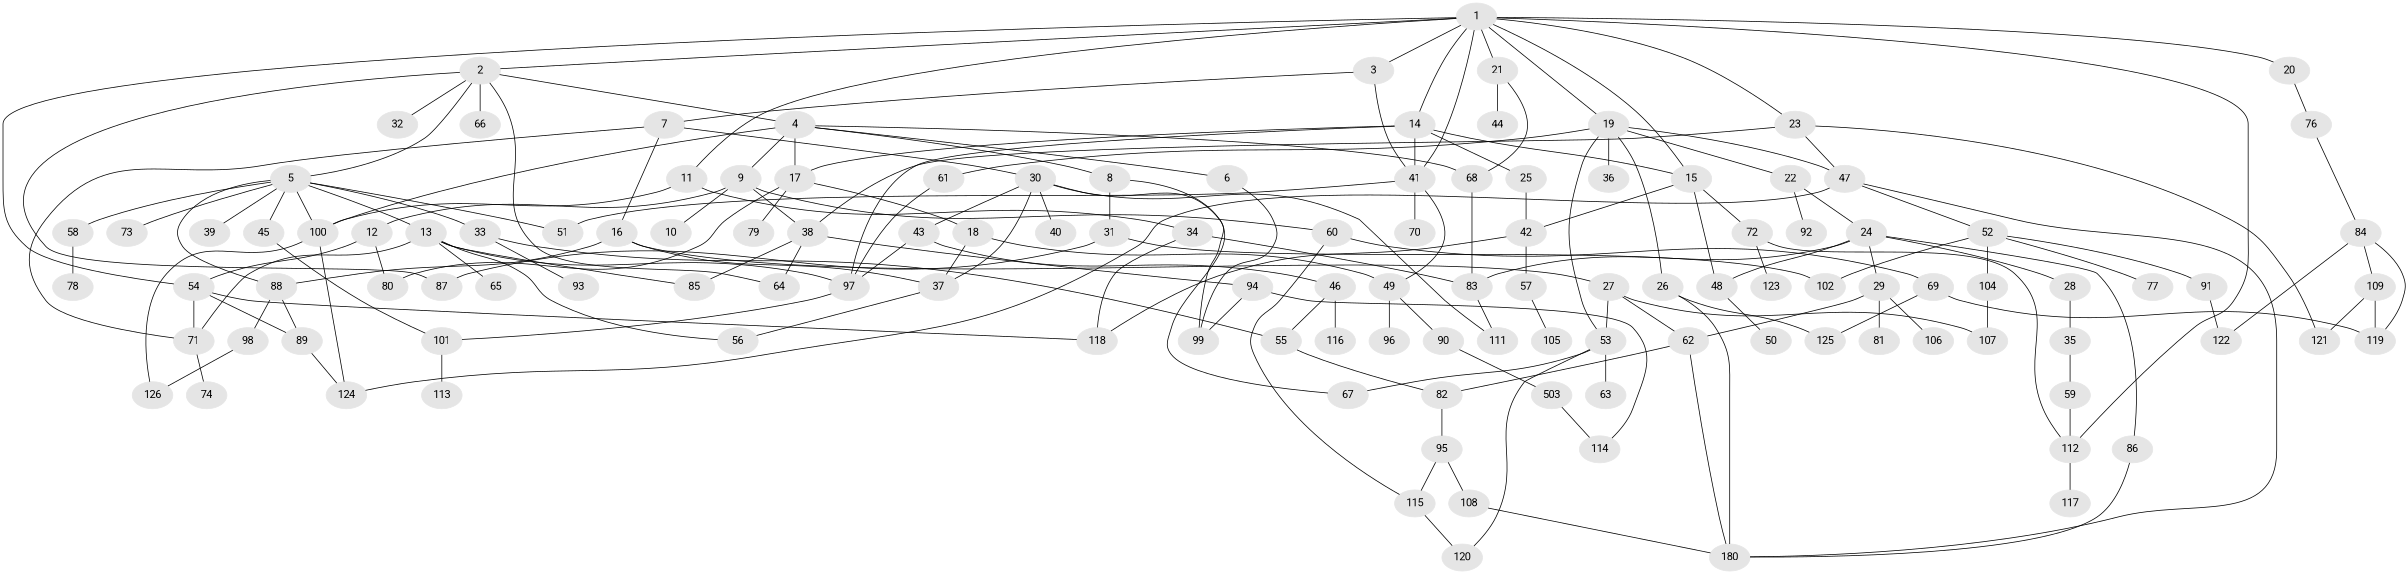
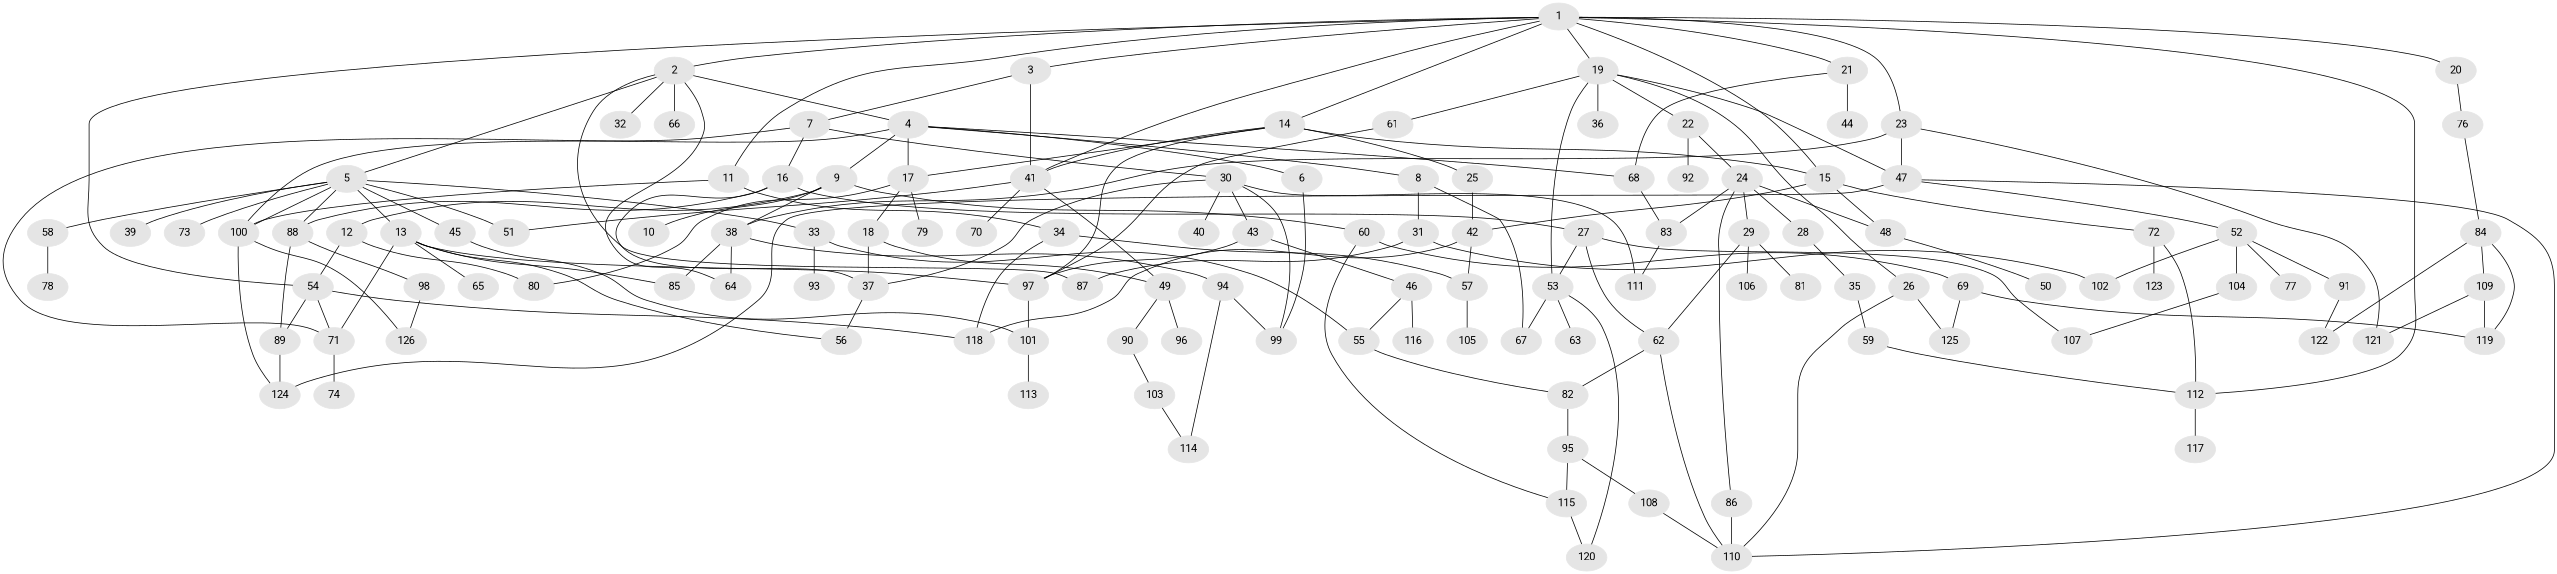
(1339, 259) -> (1191, 248)
(1552, 395) -> (1155, 395)
(1730, 558) -> (1732, 558)
